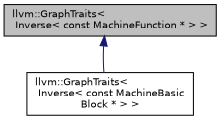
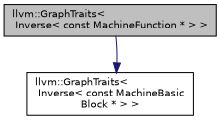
(103, 59) -> (117, 49)
